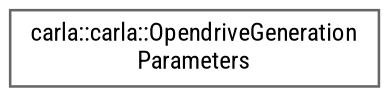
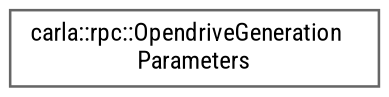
(195, 48) -> (195, 48)
